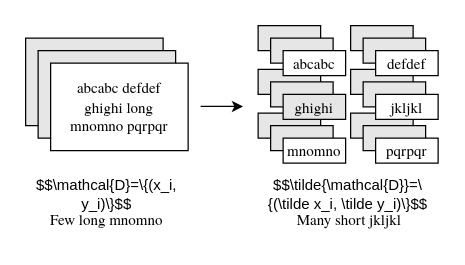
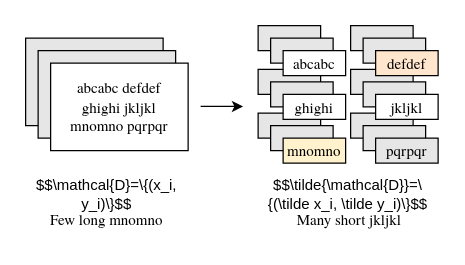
(407, 63) -> (407, 63)
(119, 107) -> (119, 107)
(314, 107) -> (314, 107)
(314, 151) -> (314, 151)
(407, 151) -> (407, 151)
